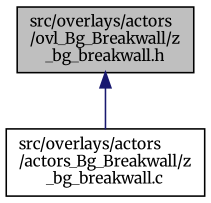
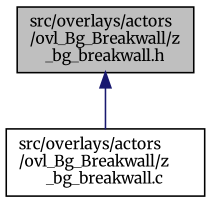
(105, 162) -> (105, 162)
